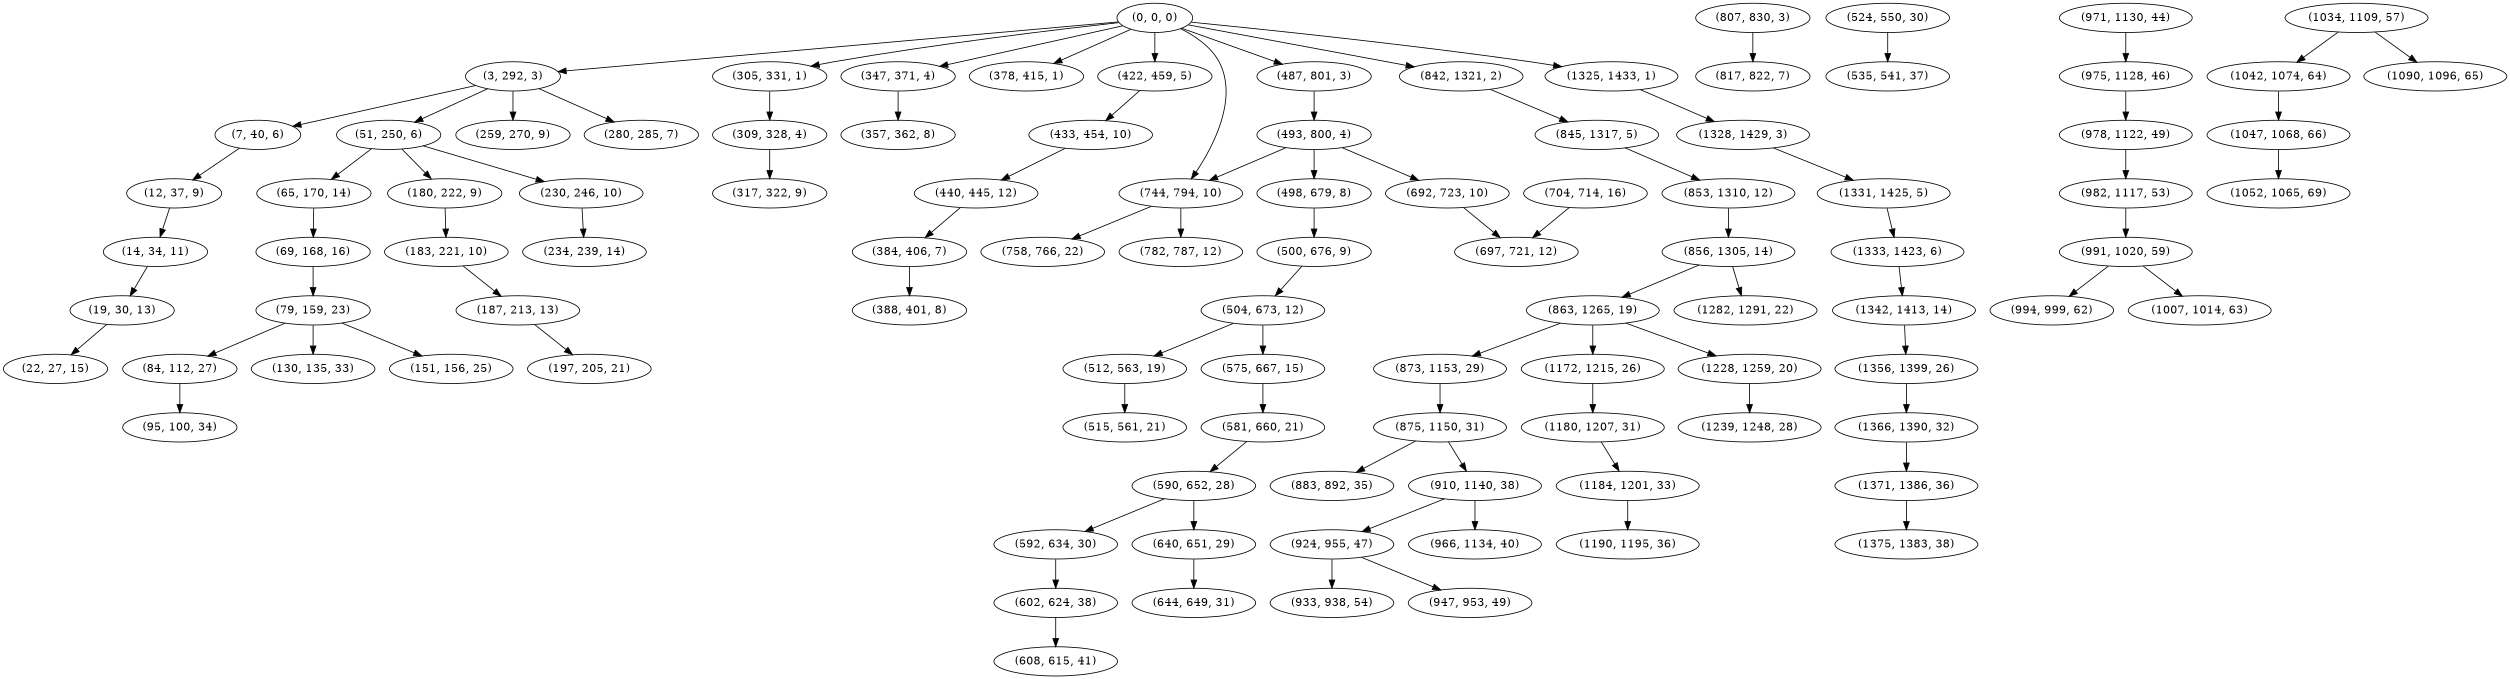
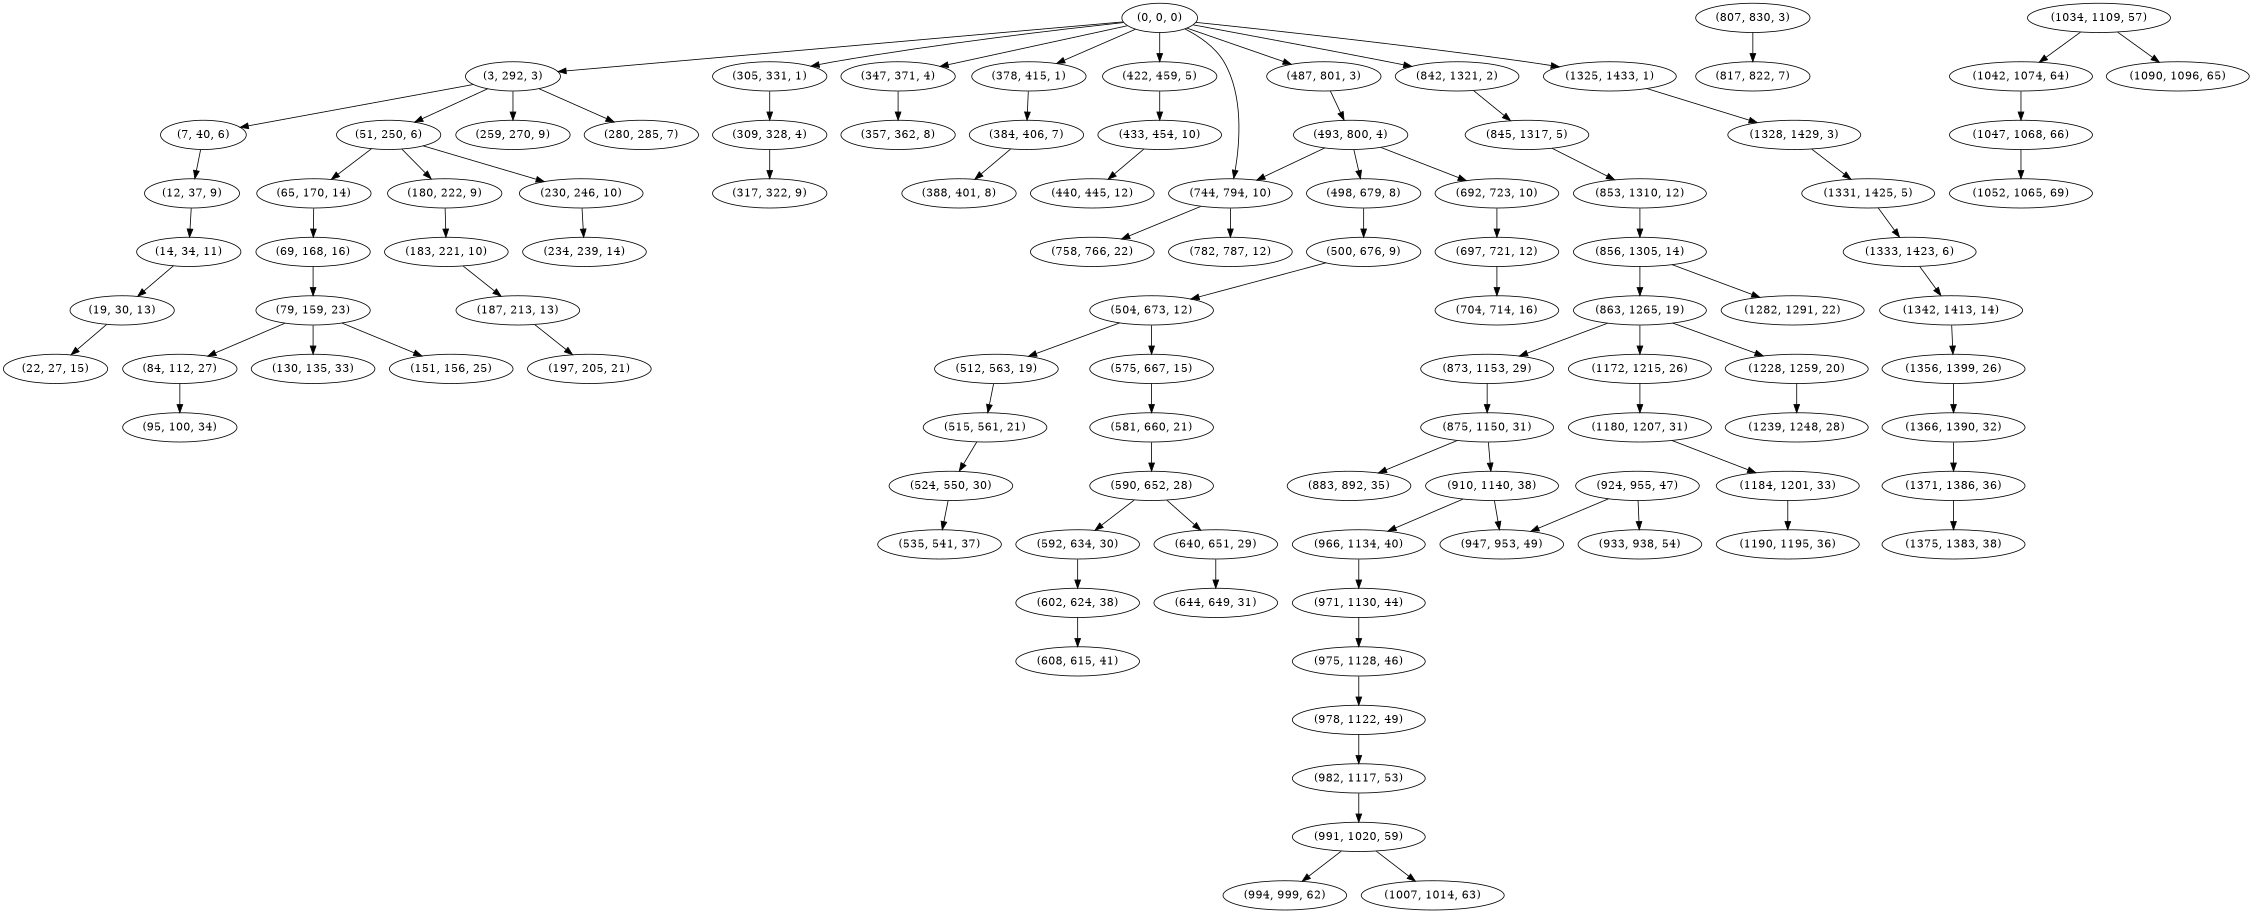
(946, 220) -> (1028, 102)
(1554, 220) -> (1497, 277)
none -> (970, 453)
(1407, 514) -> (1496, 511)
none -> (1359, 570)
